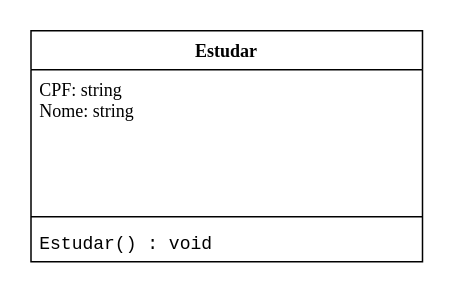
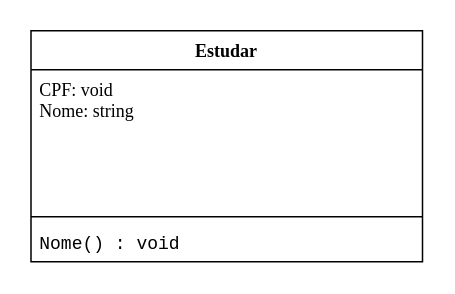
(93, 102) -> (93, 102)
(111, 244) -> (96, 244)
